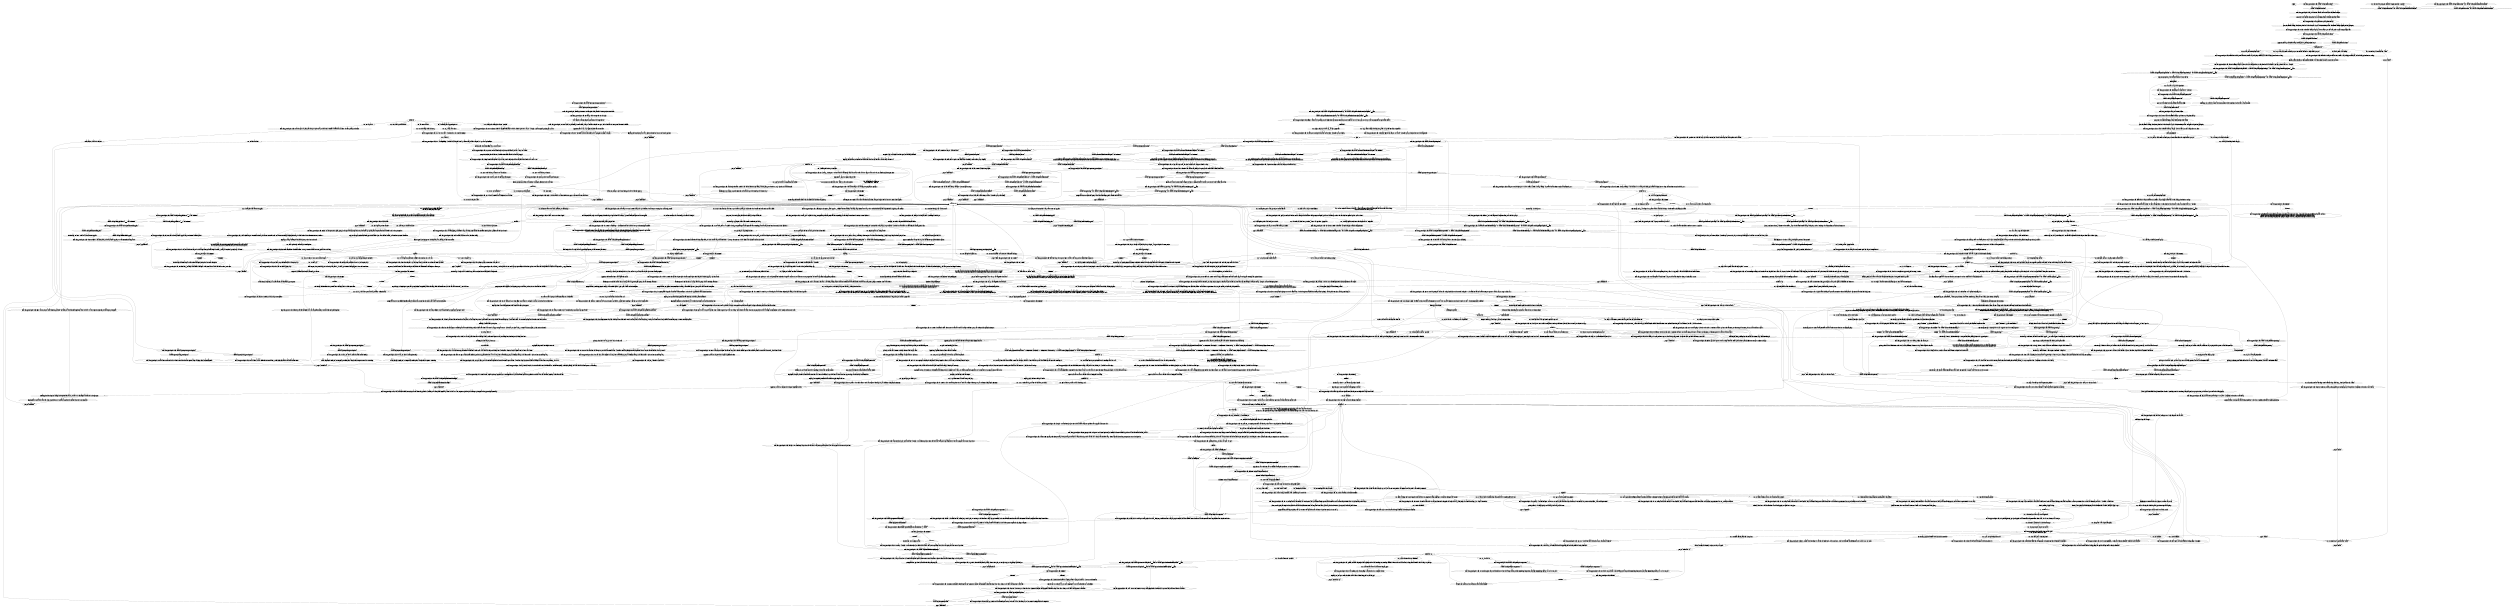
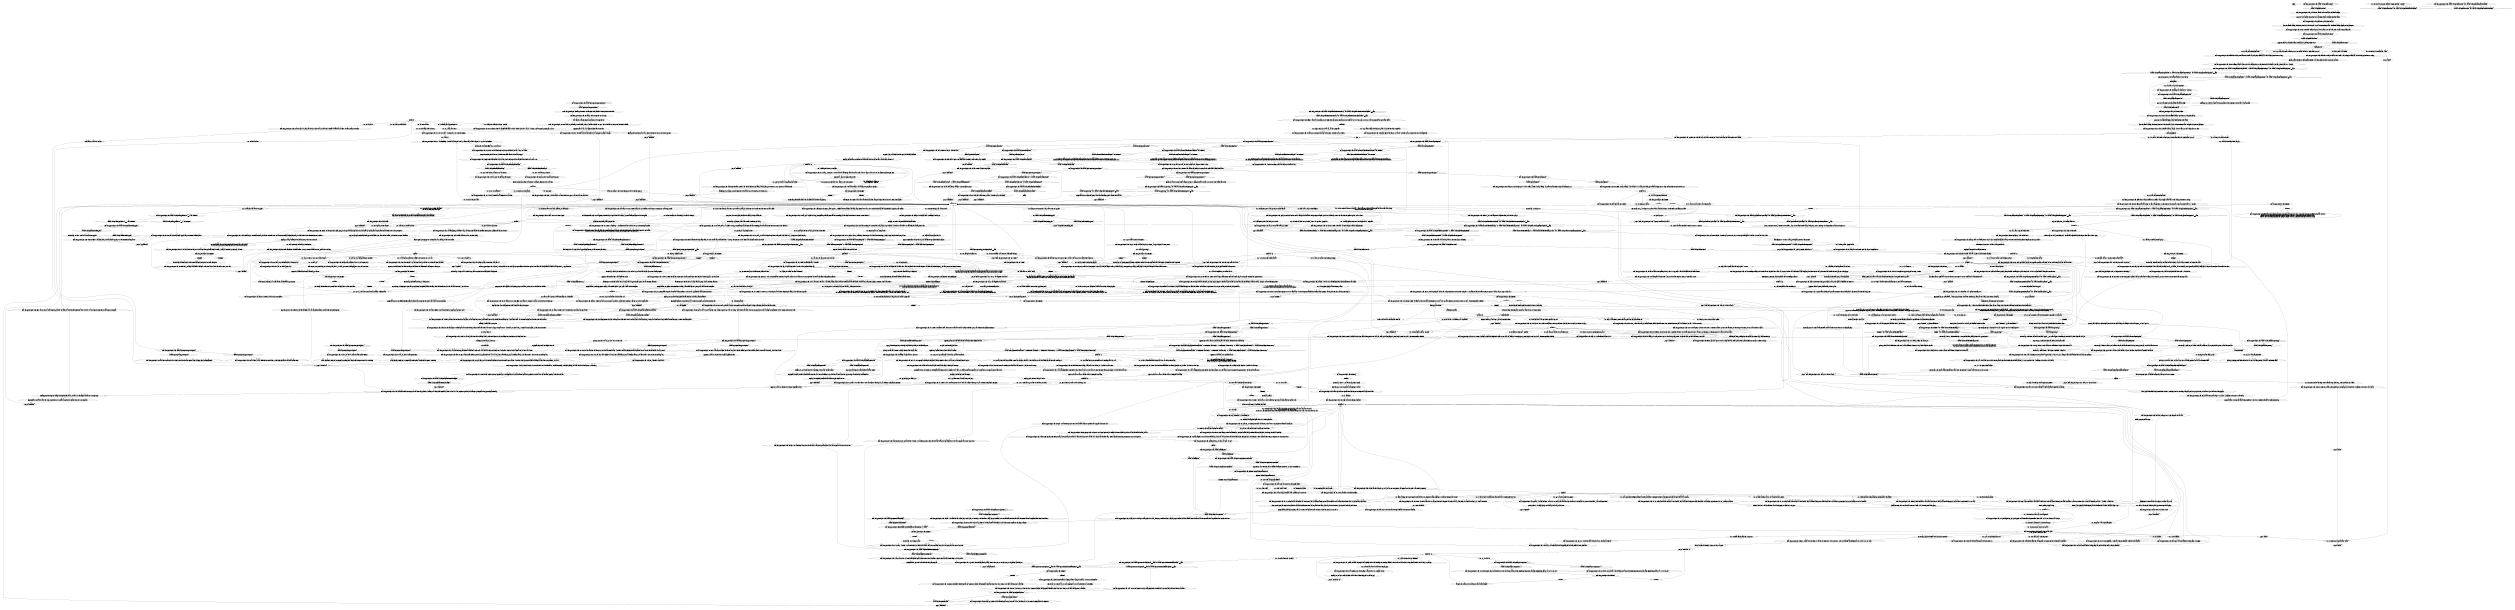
(845, 254) -> (845, 254)
none -> (417, 282)
(2143, 420) -> (2143, 420)
